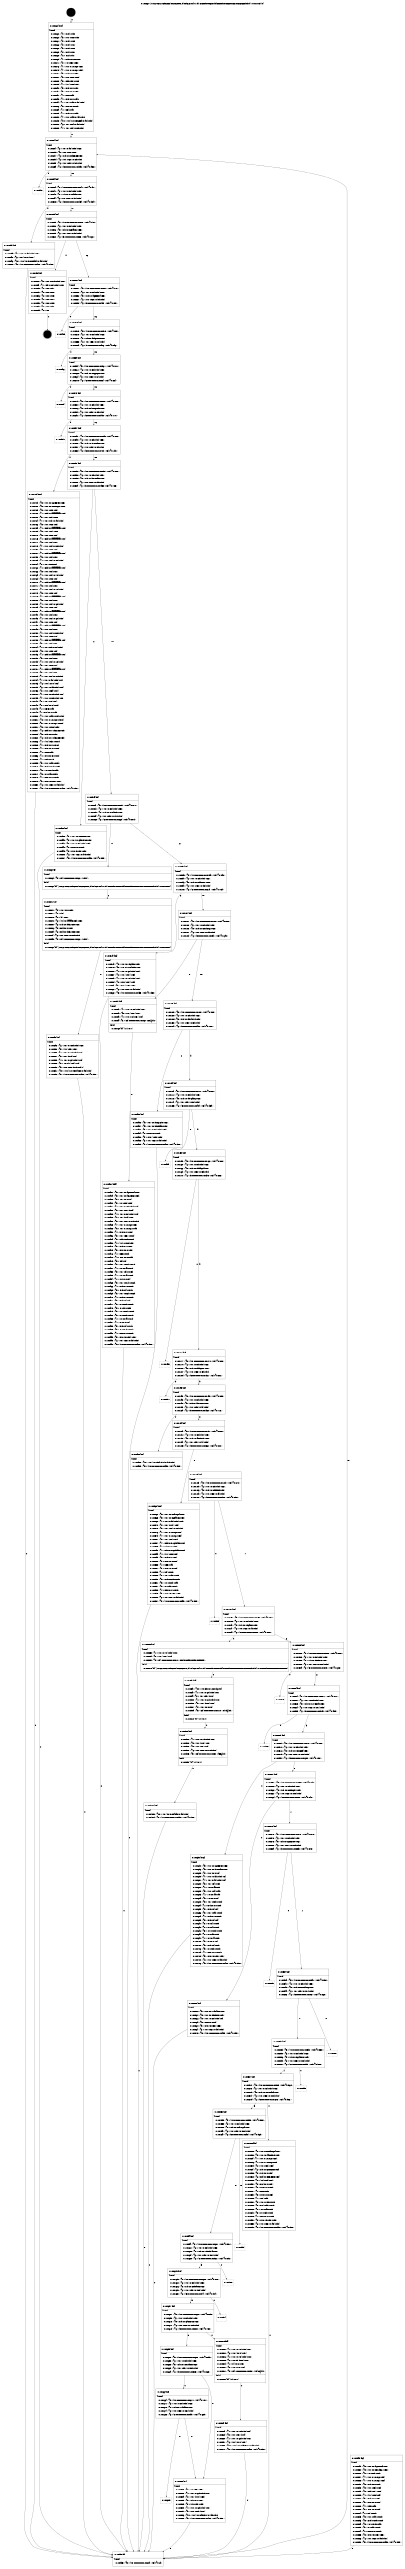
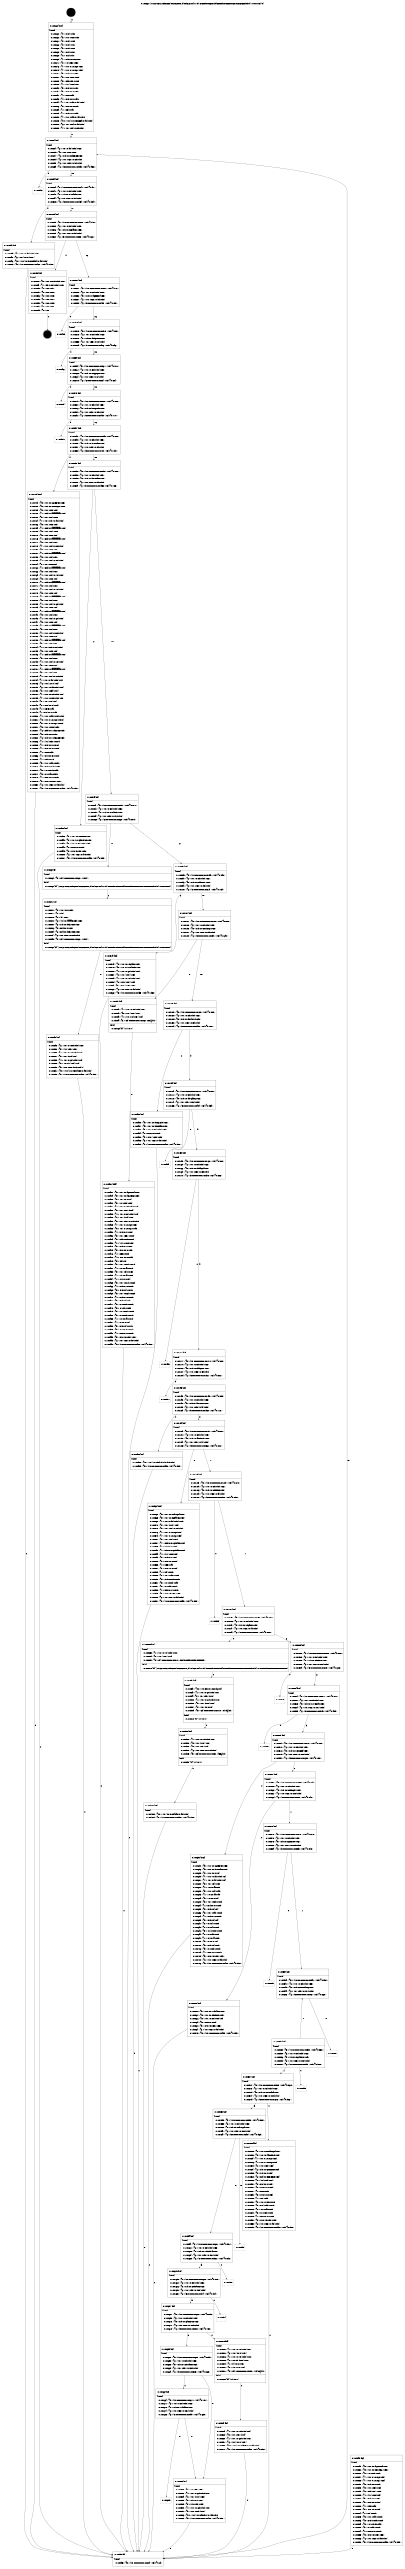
(199, 1381) -> none
none -> (207, 1460)
none -> (133, 2009)
(297, 2018) -> (301, 2019)
